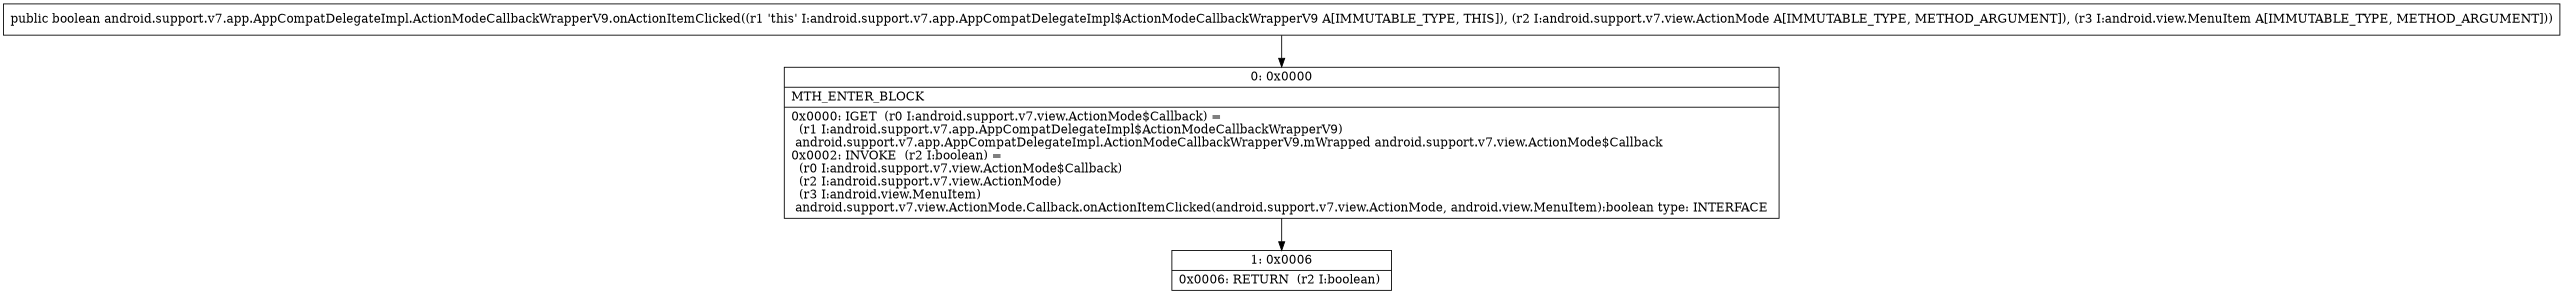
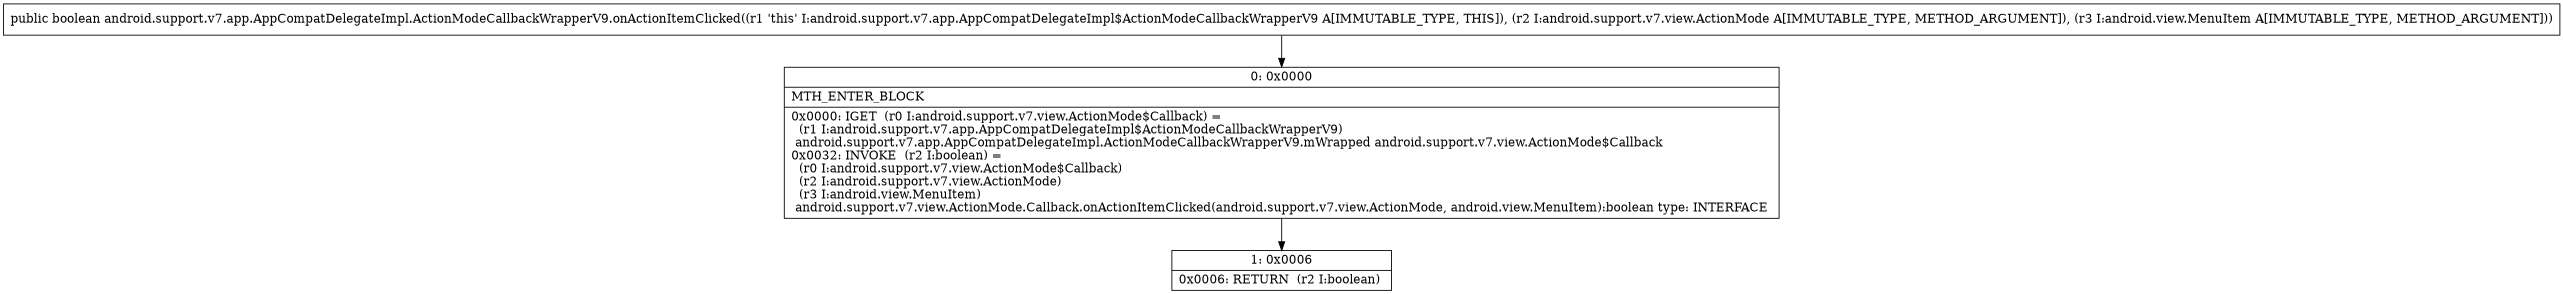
(899, 156) -> (899, 156)
